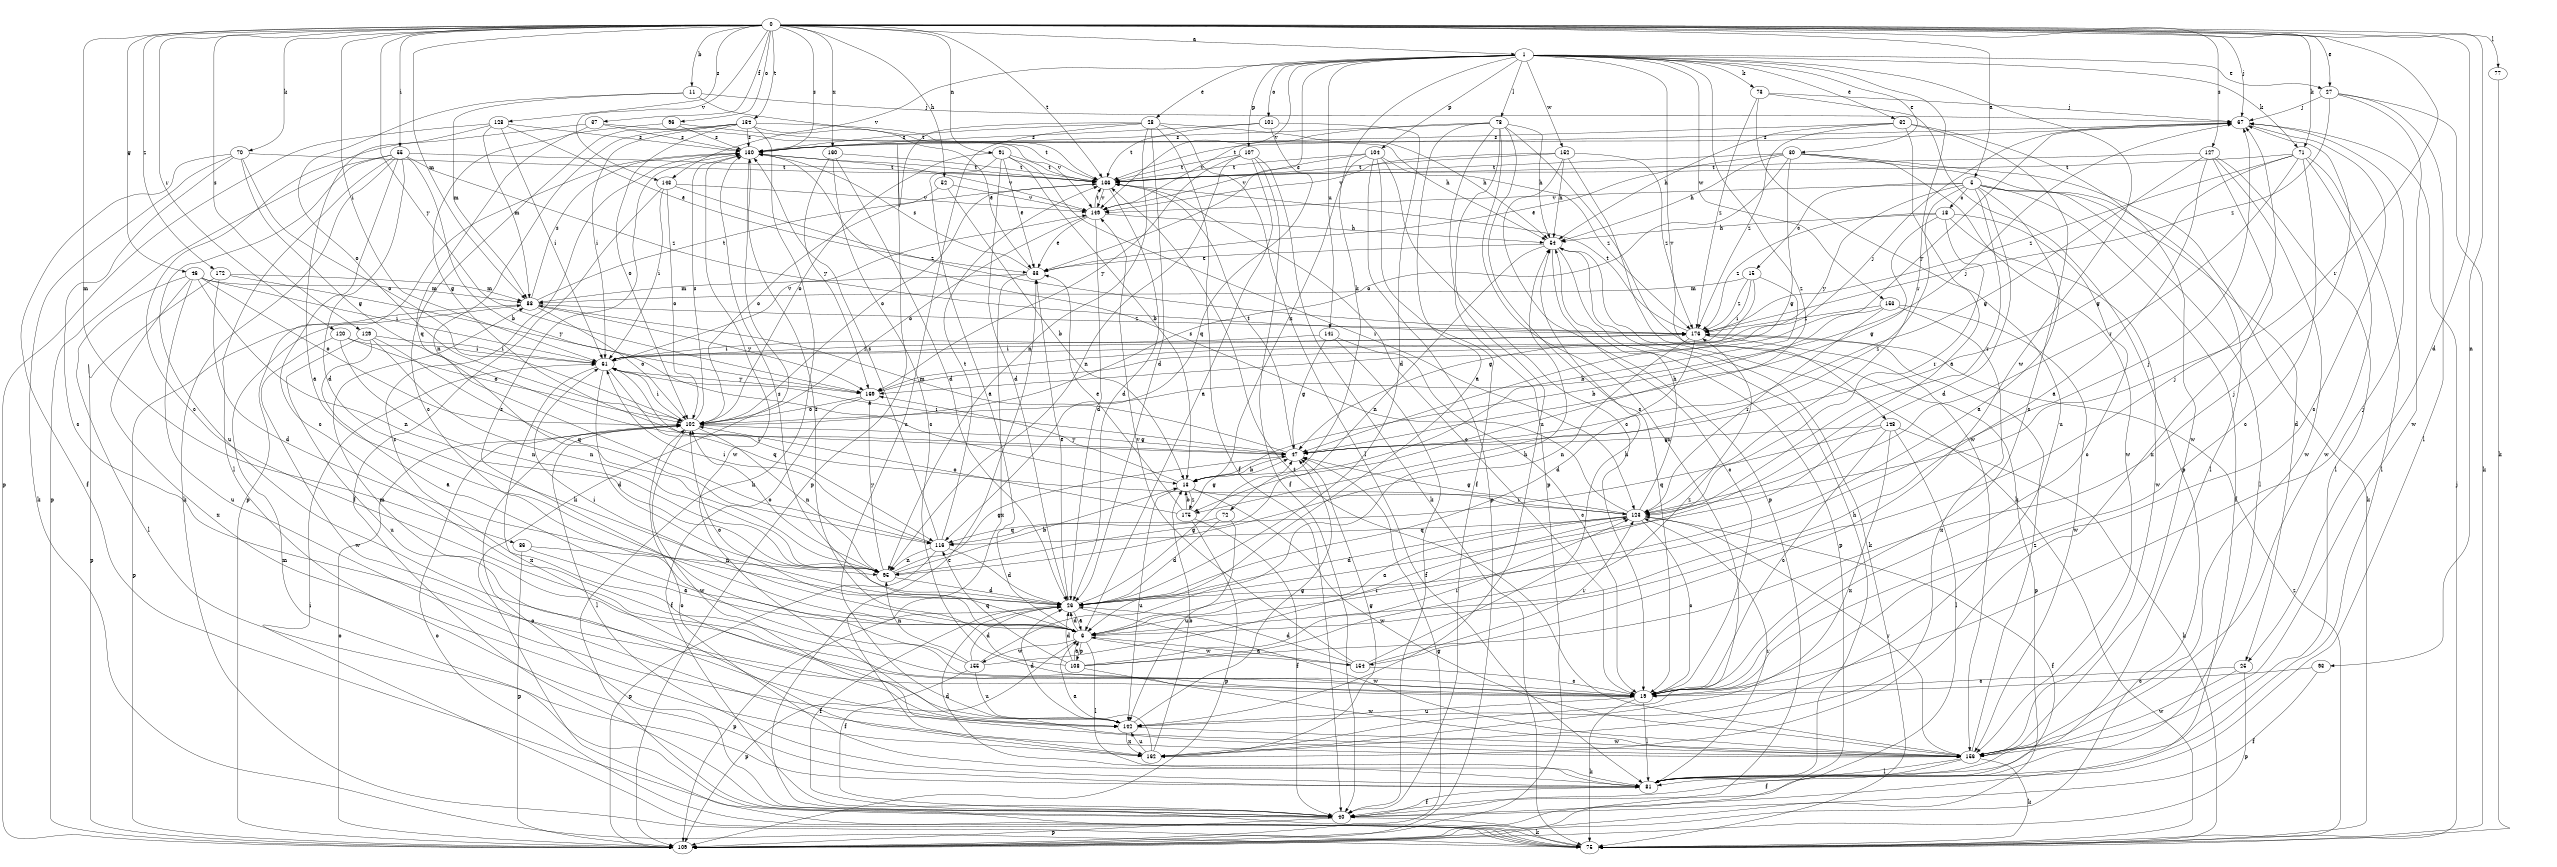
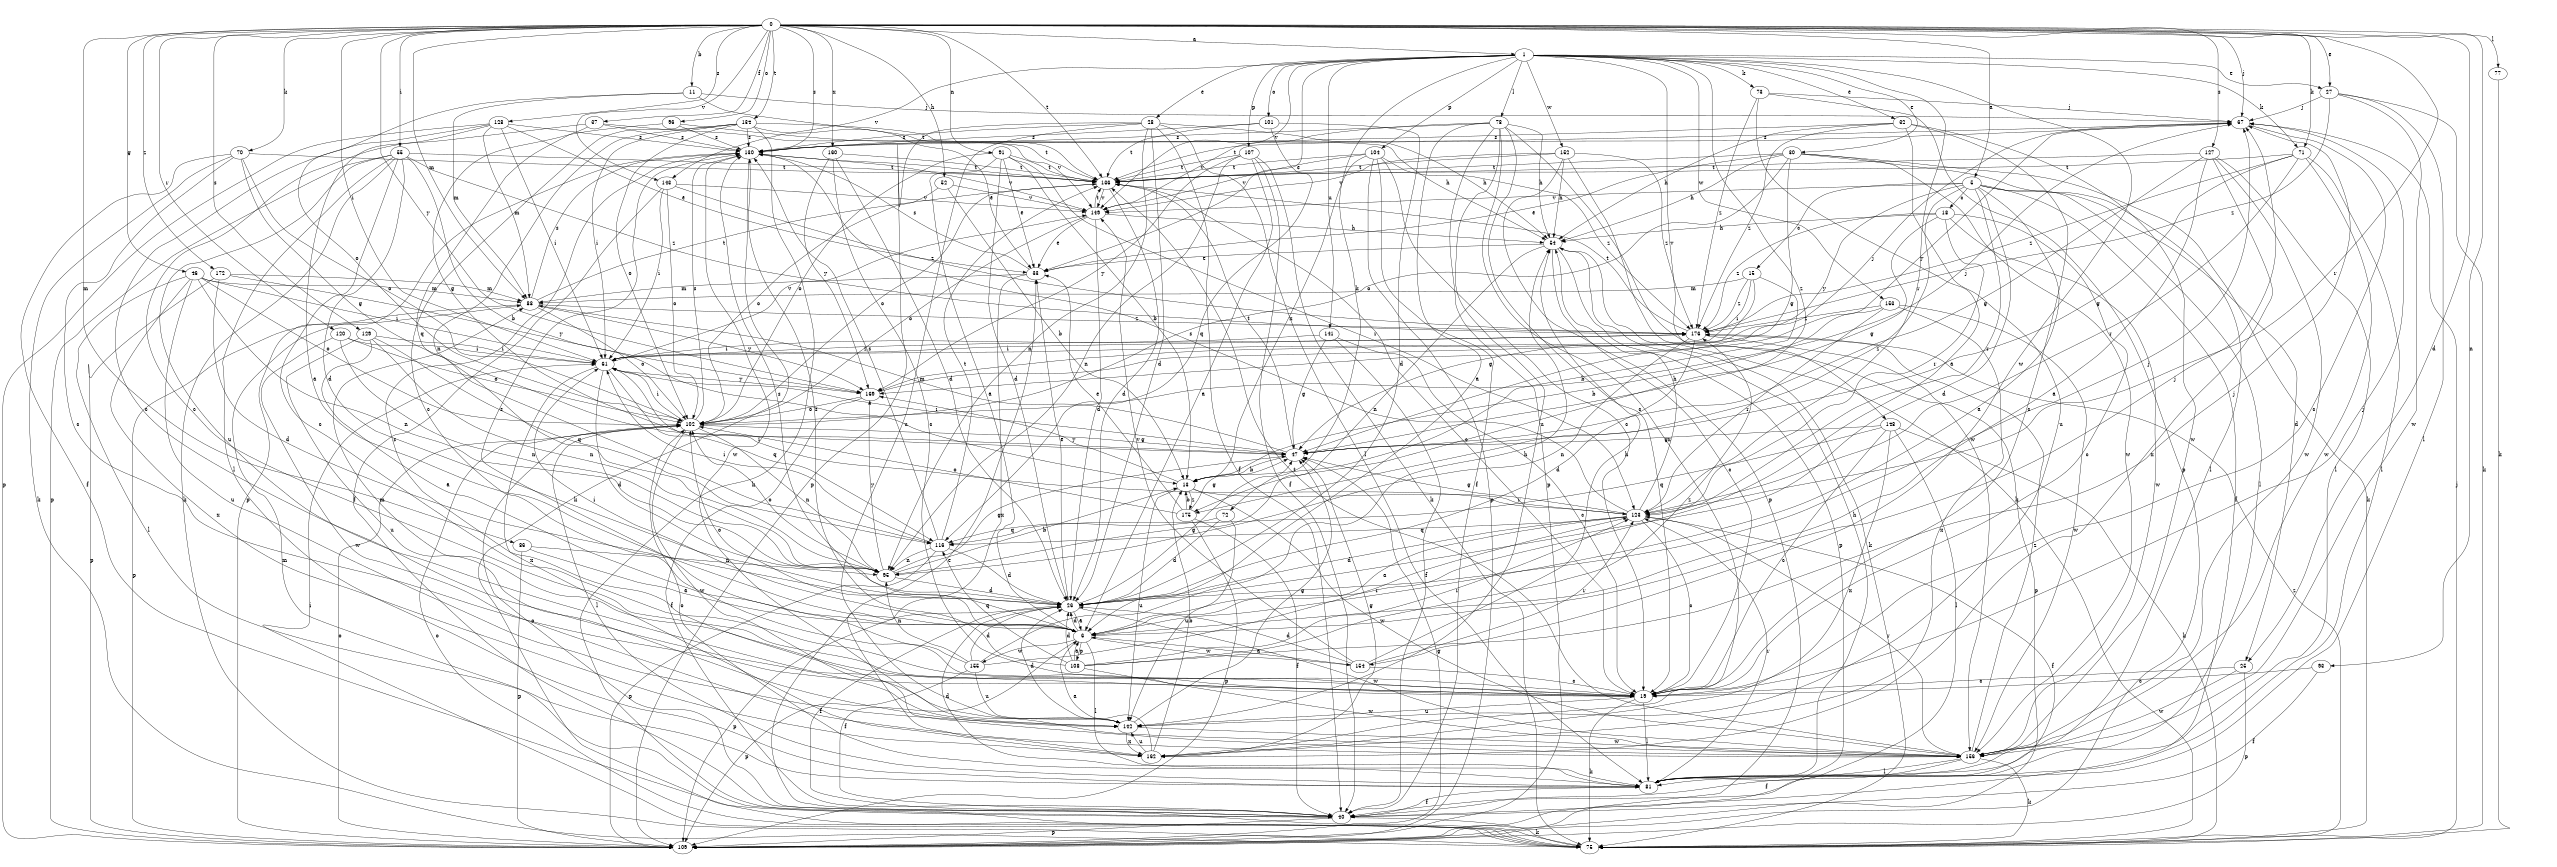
(2086, 518) -> (546, 600)
